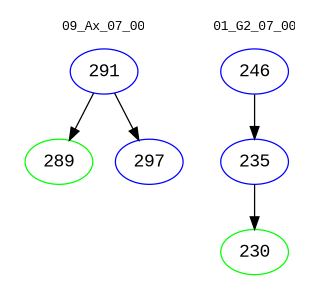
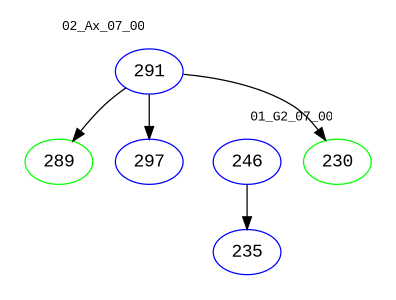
(104, 27) -> (104, 27)
(255, 201) -> (257, 89)
